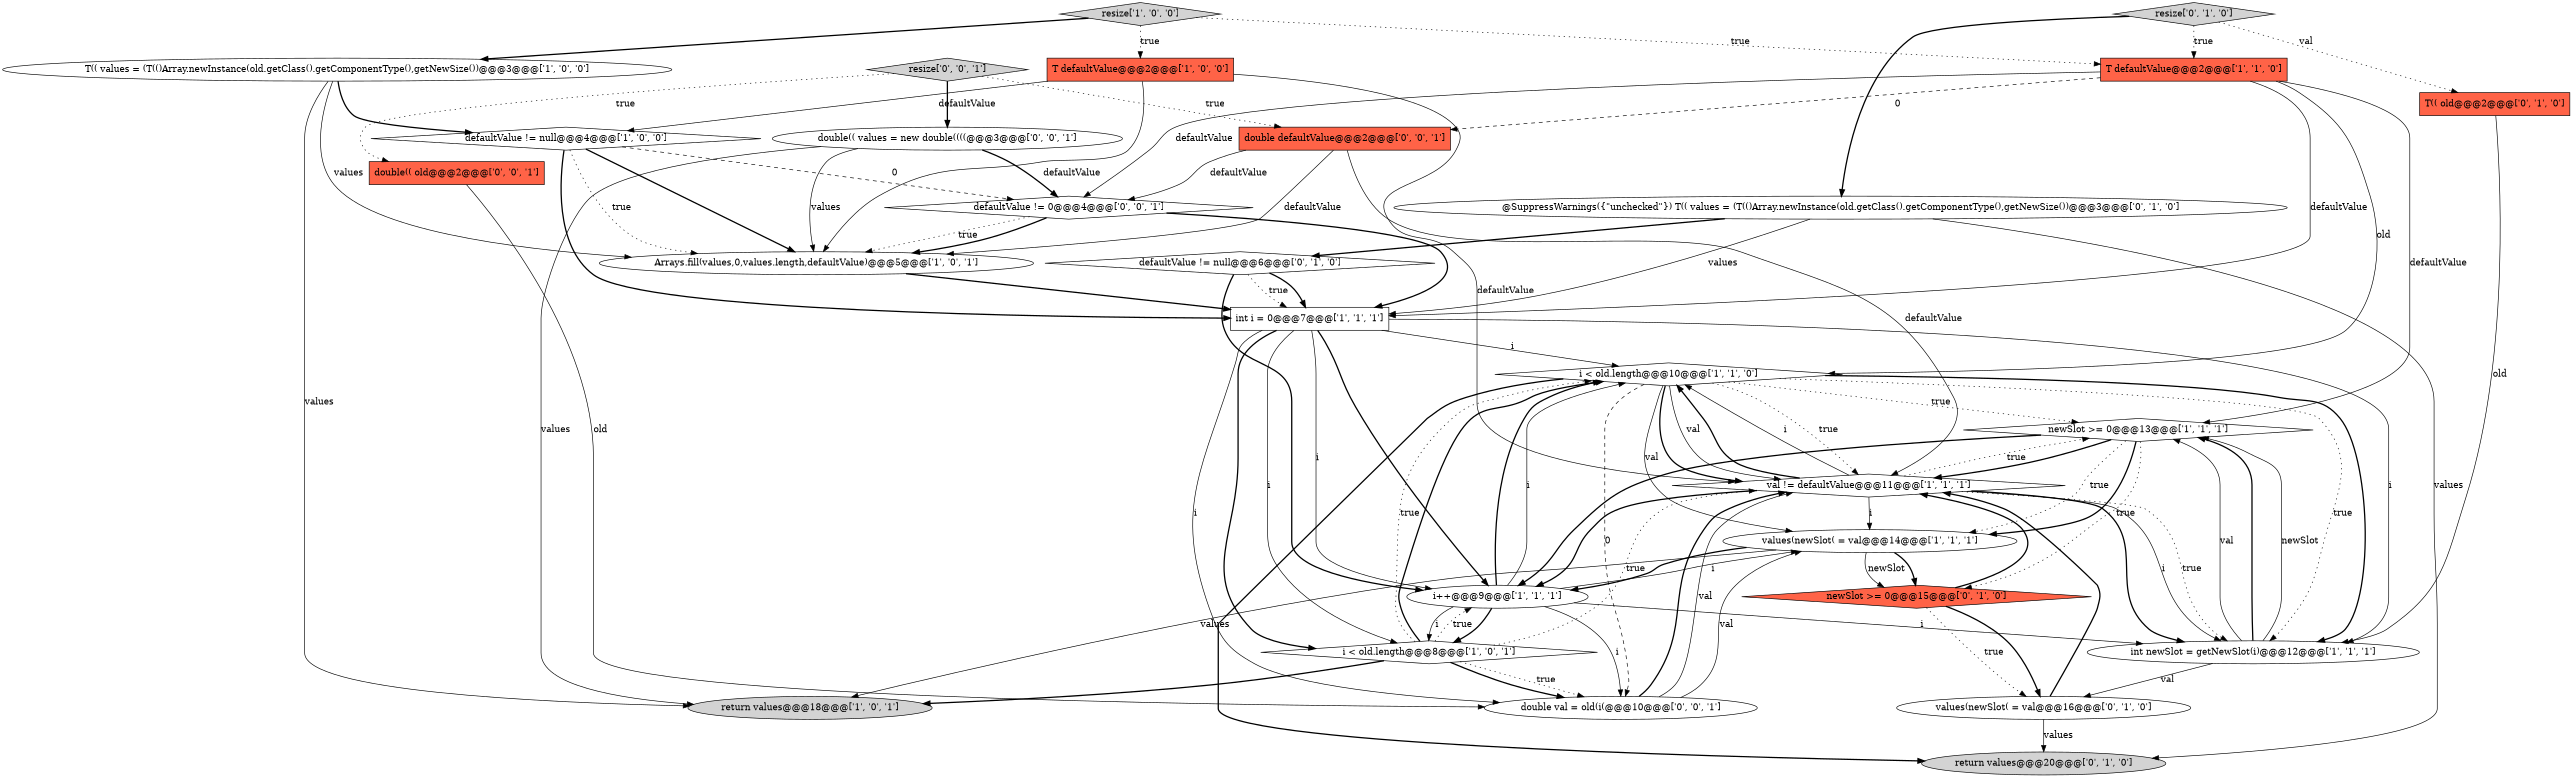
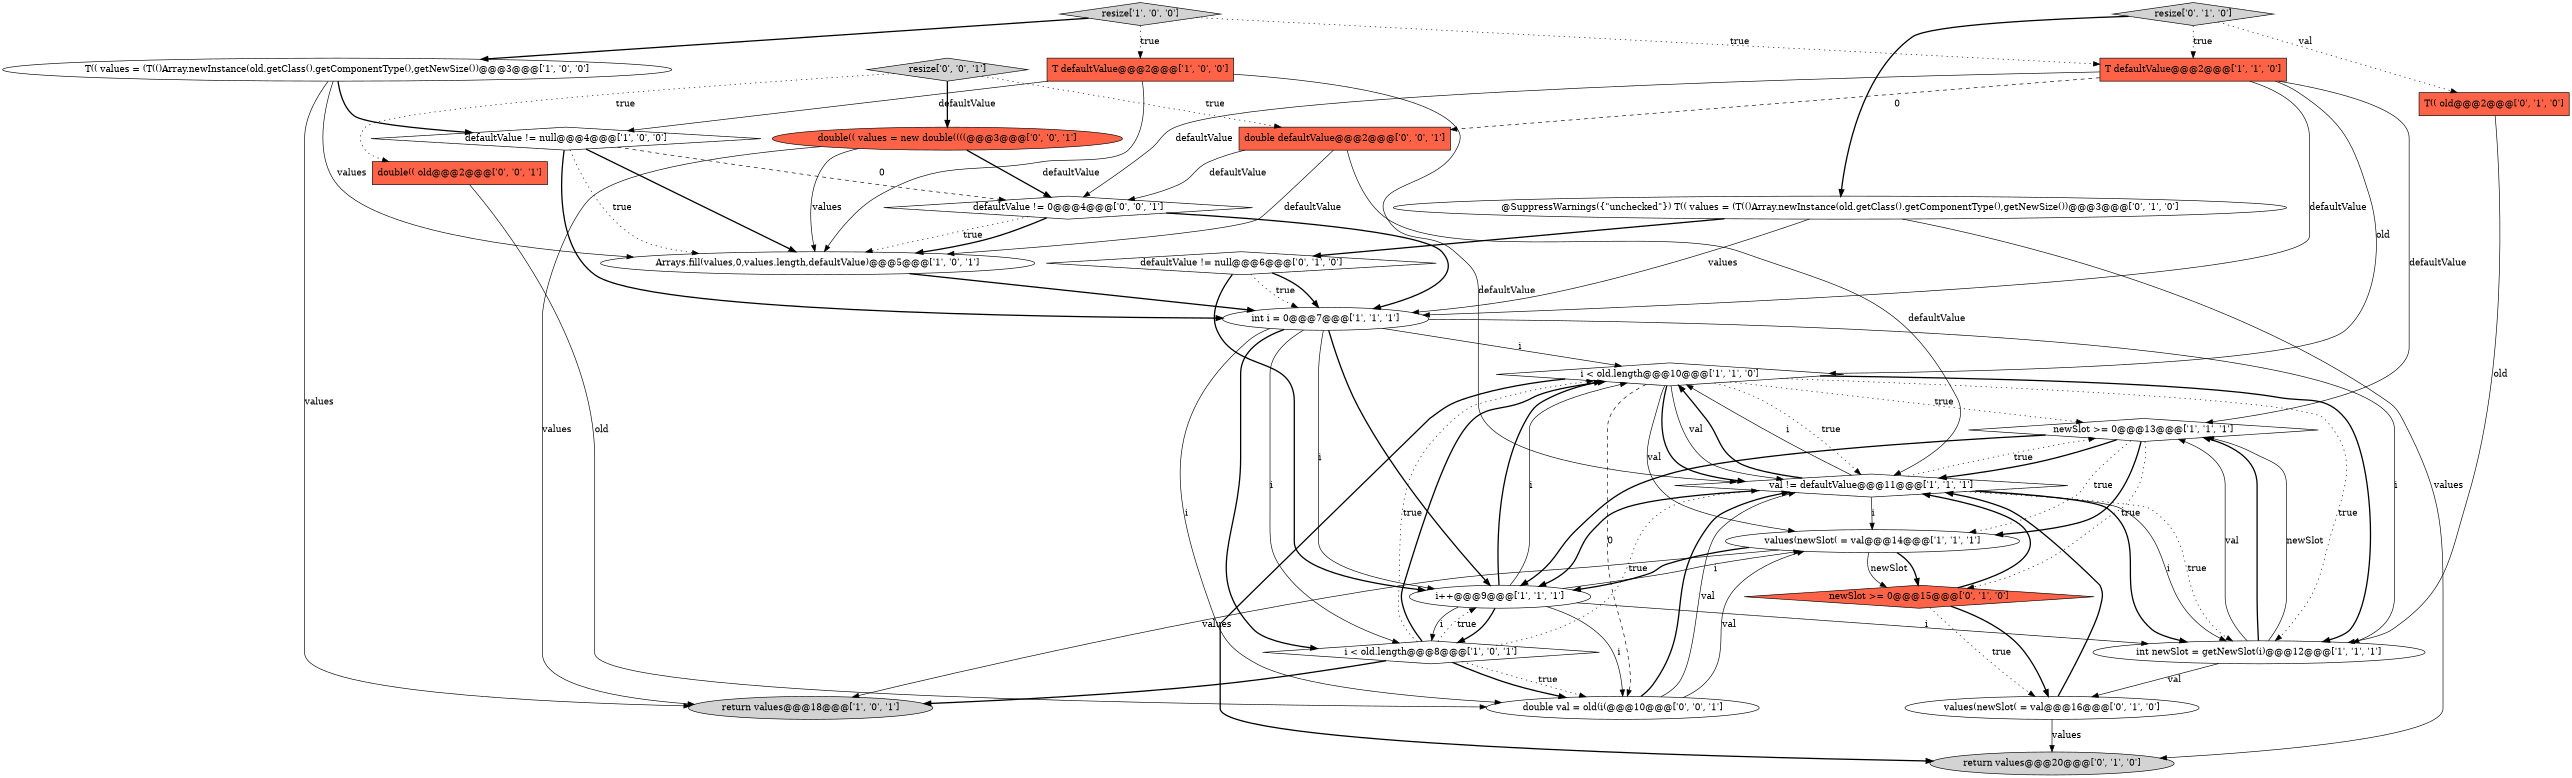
(947, 139) -> (947, 139)
(1310, 319) -> (1326, 319)
